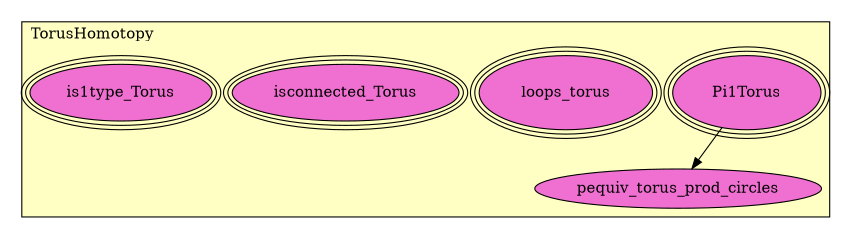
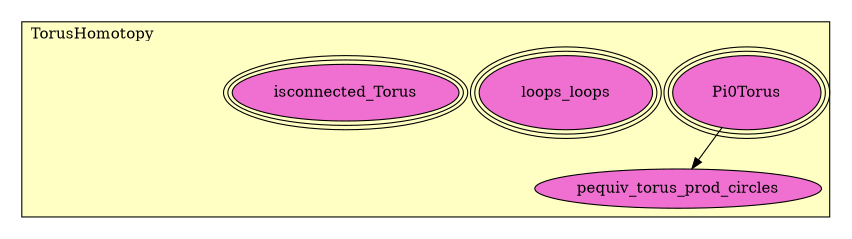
(121, 93) -> none
(566, 93) -> (566, 93)
(747, 93) -> (747, 93)
